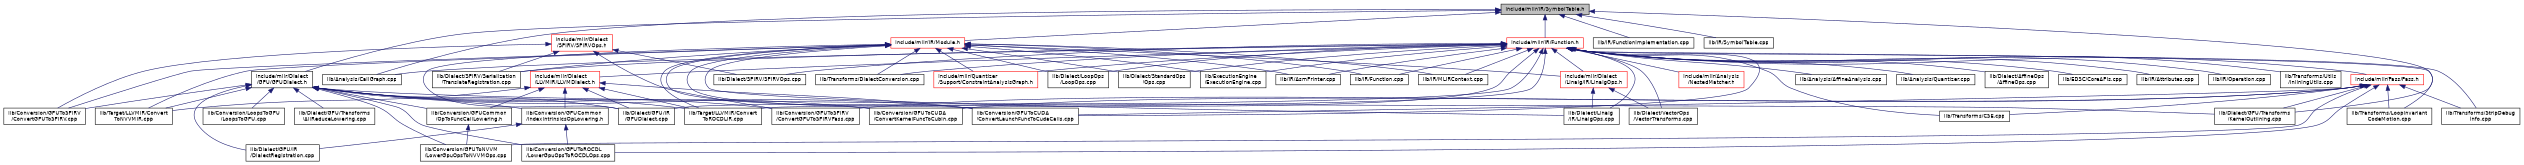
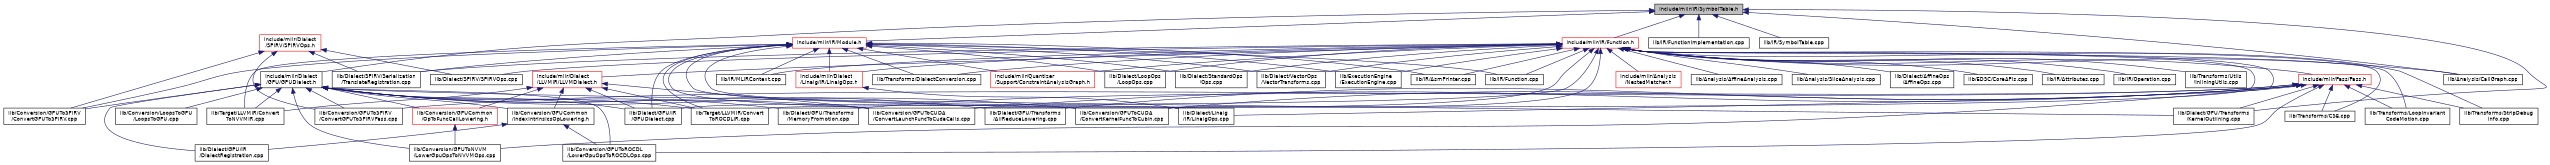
(1936, 80) -> (1836, 80)
none -> (1465, 89)
(1622, 95) -> (1065, 53)
(469, 116) -> (455, 116)
none -> (818, 116)
